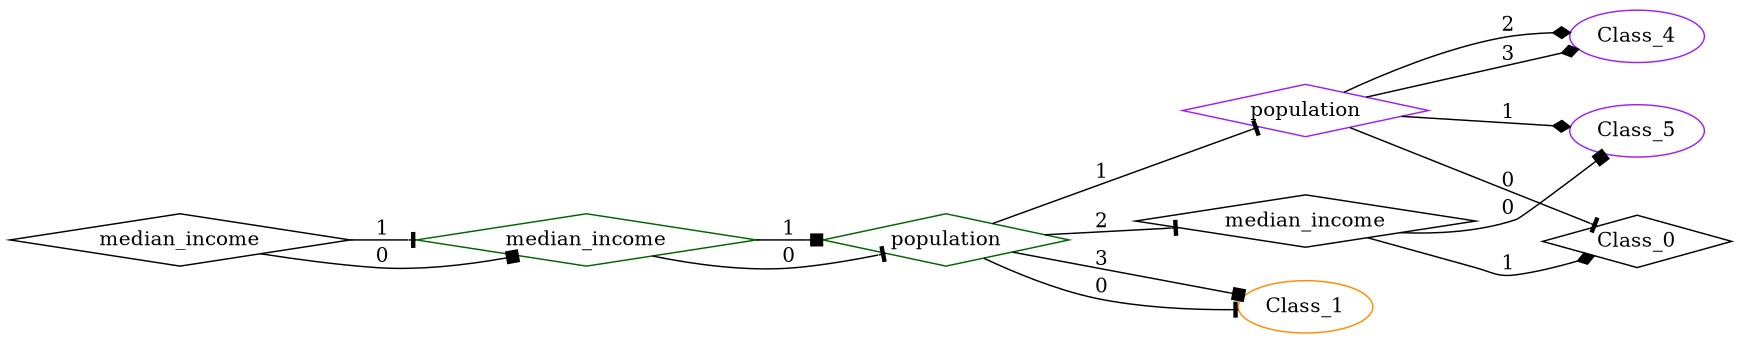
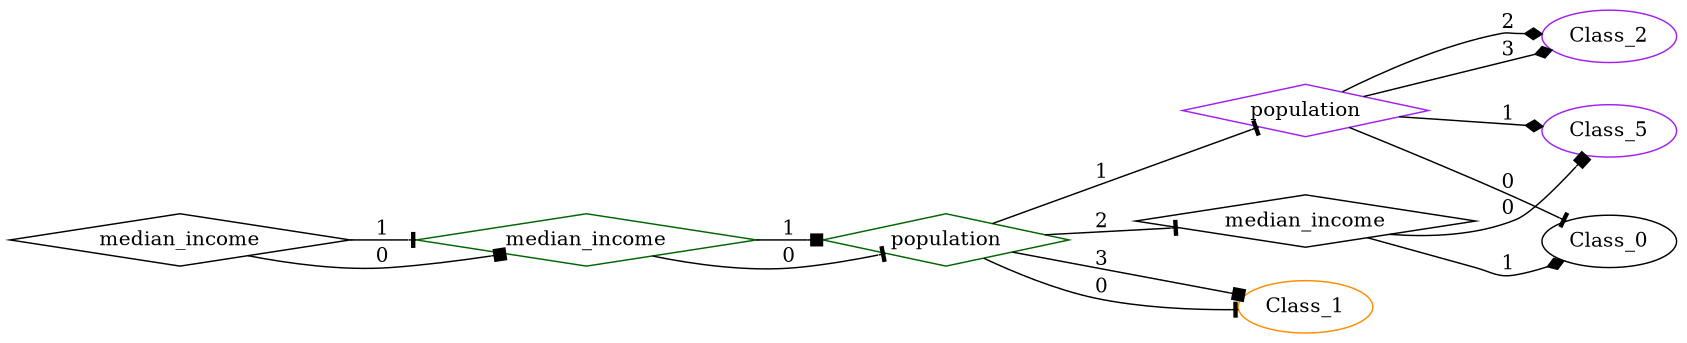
(1637, 36) -> (1609, 36)
(1637, 241) -> (1609, 241)
